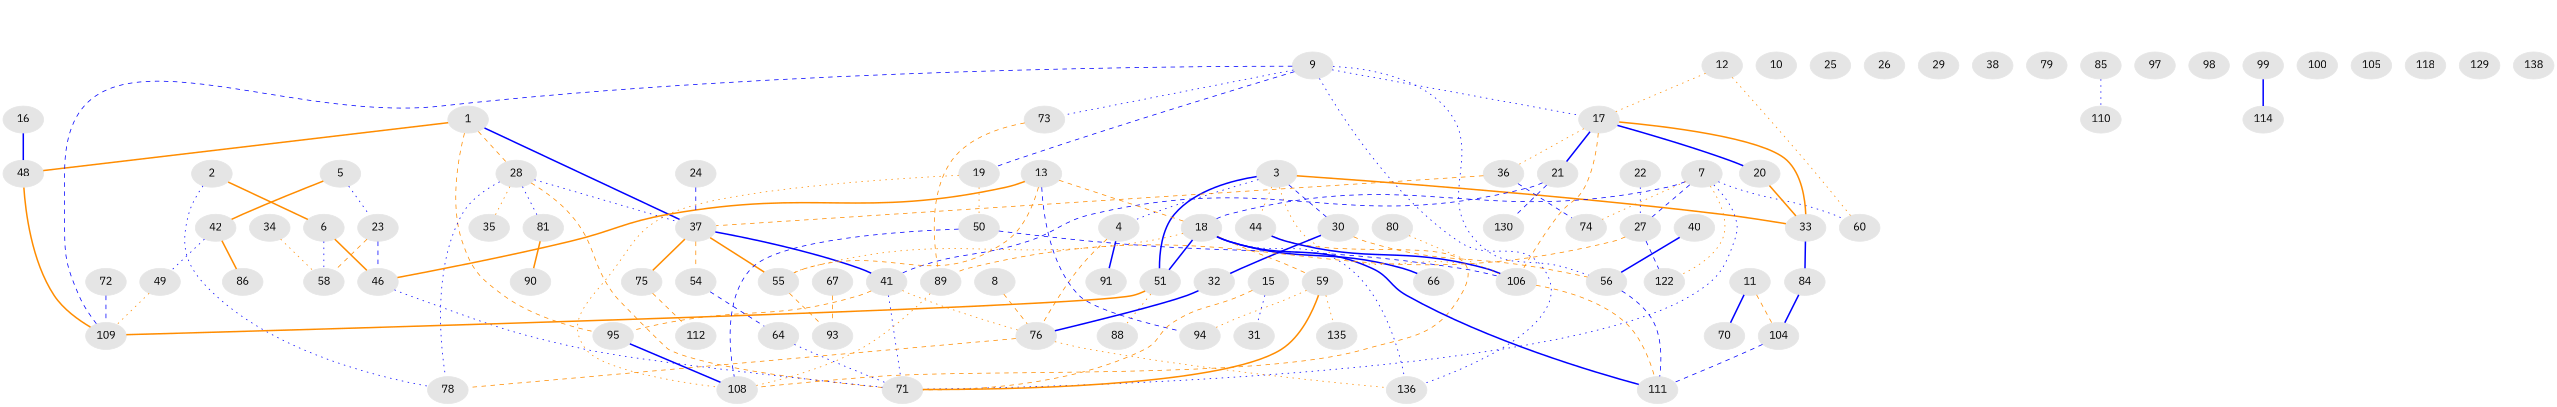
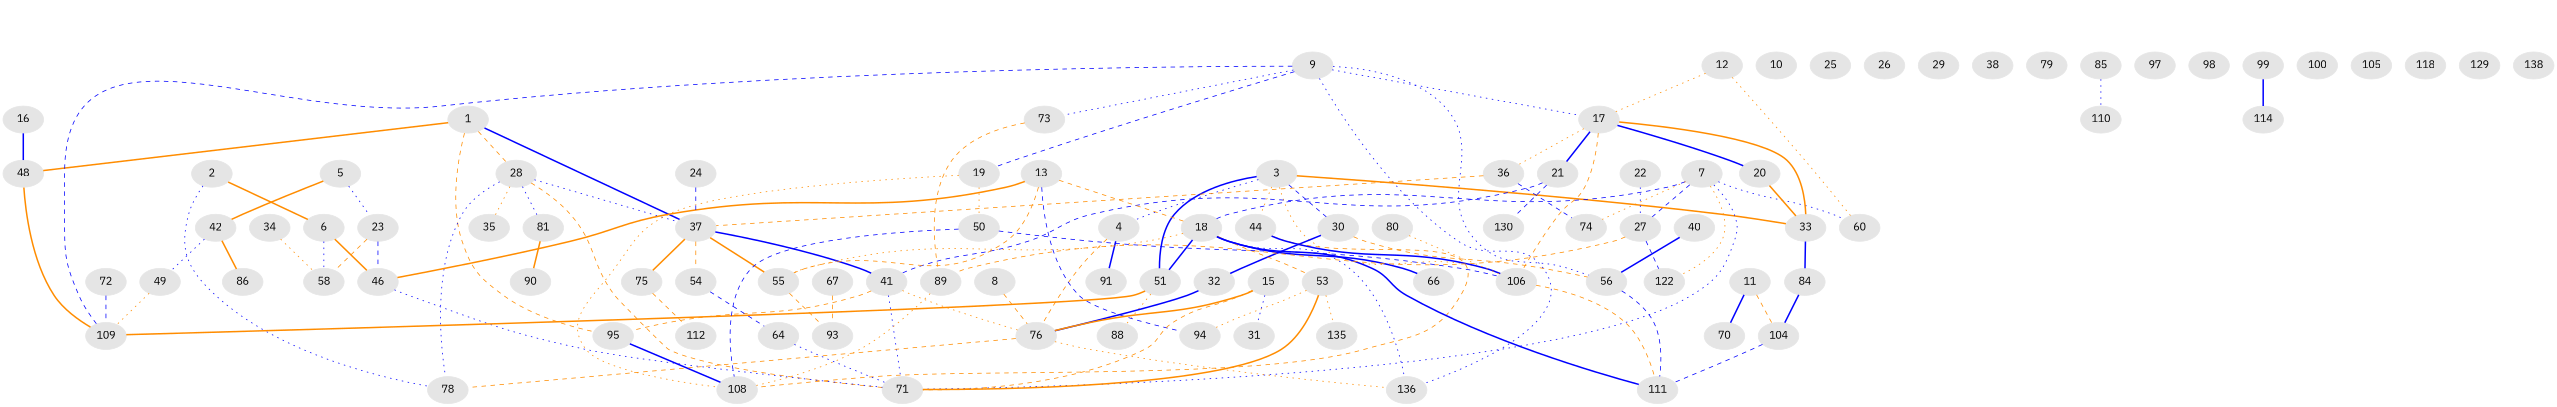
(1322, 282) -> (1322, 282)
none -> (1154, 313)
